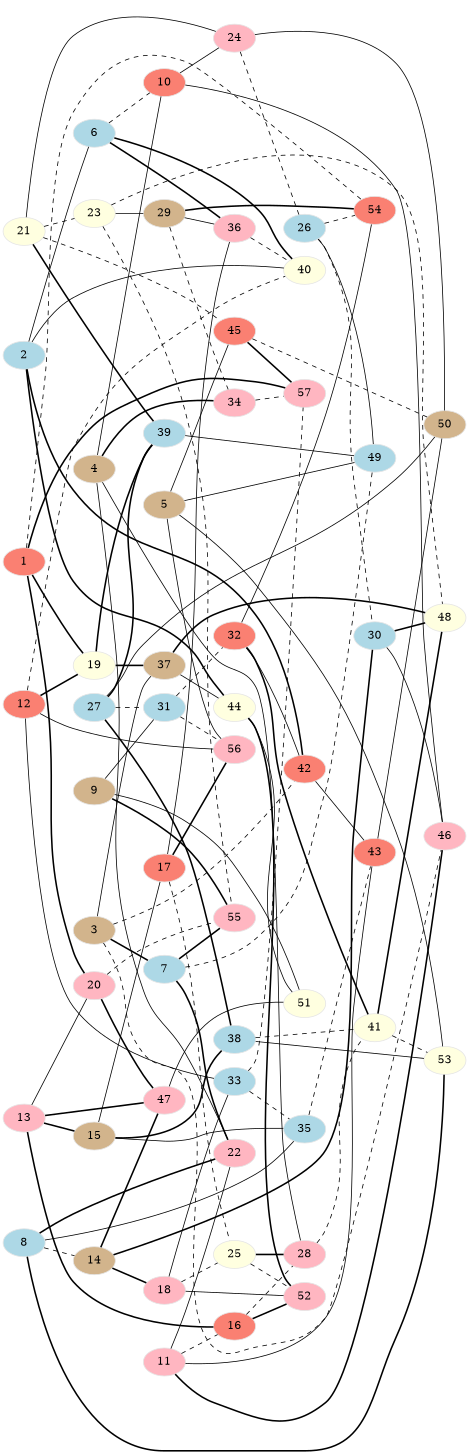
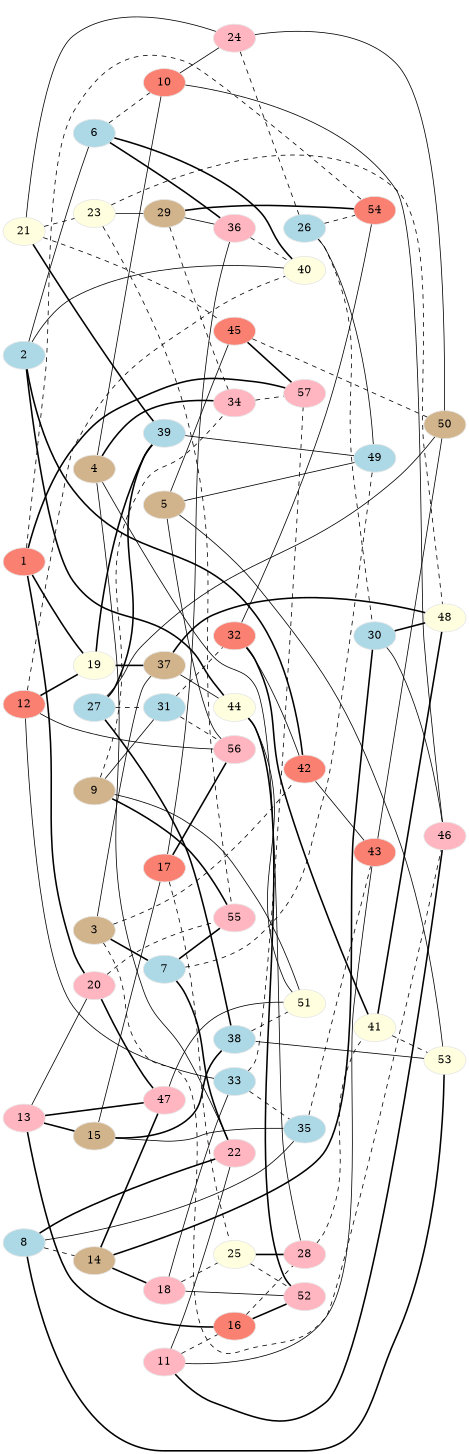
none -> (116, 576)
(305, 1034) -> (274, 1019)
